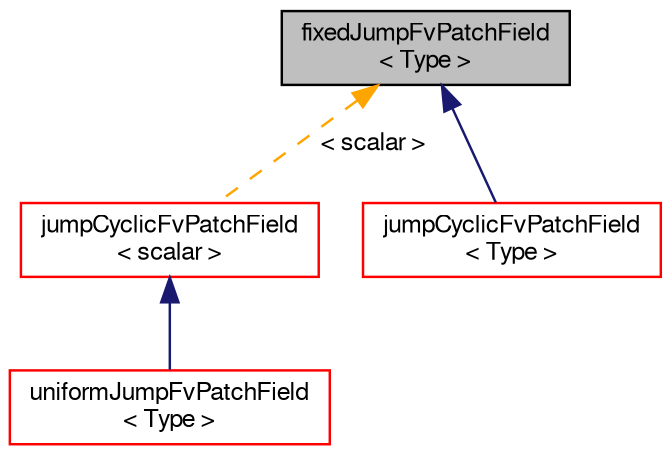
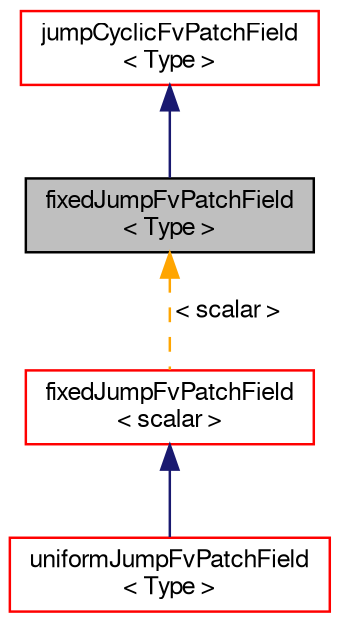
(474, 156) -> (170, 144)
(170, 240) -> (170, 407)
